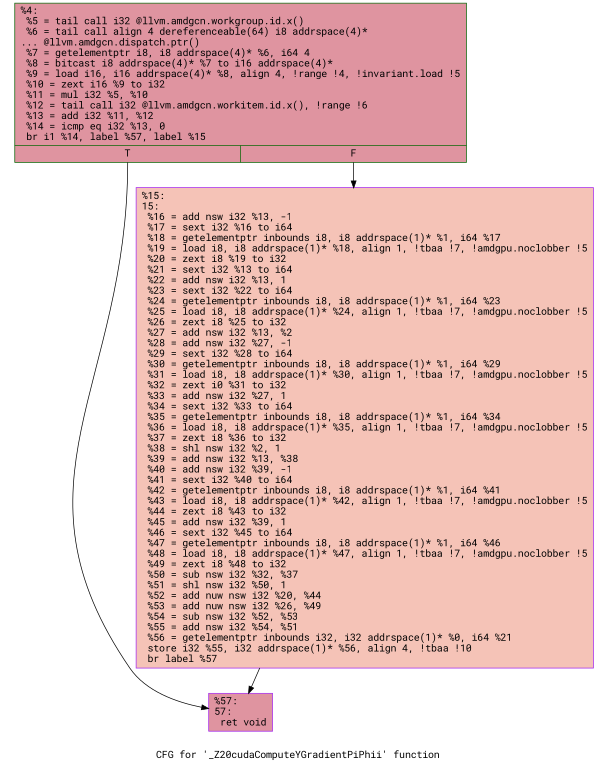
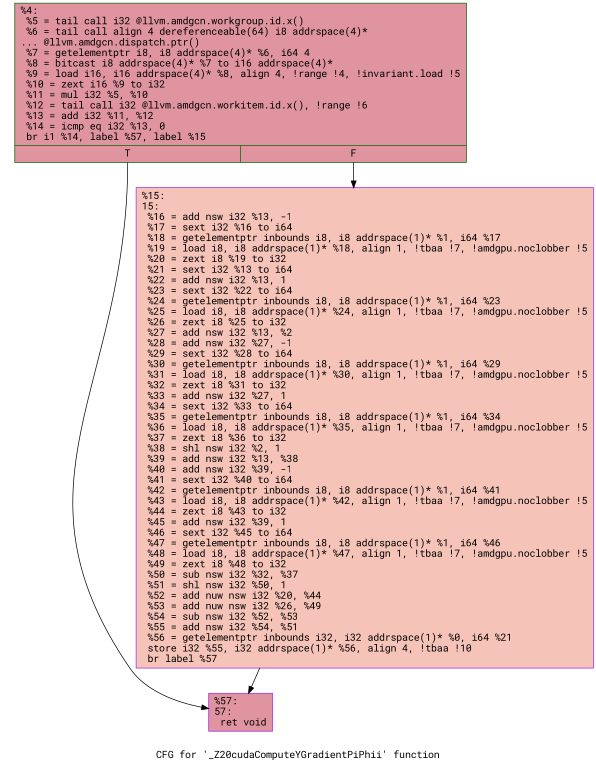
(214, 385) -> (214, 385)
